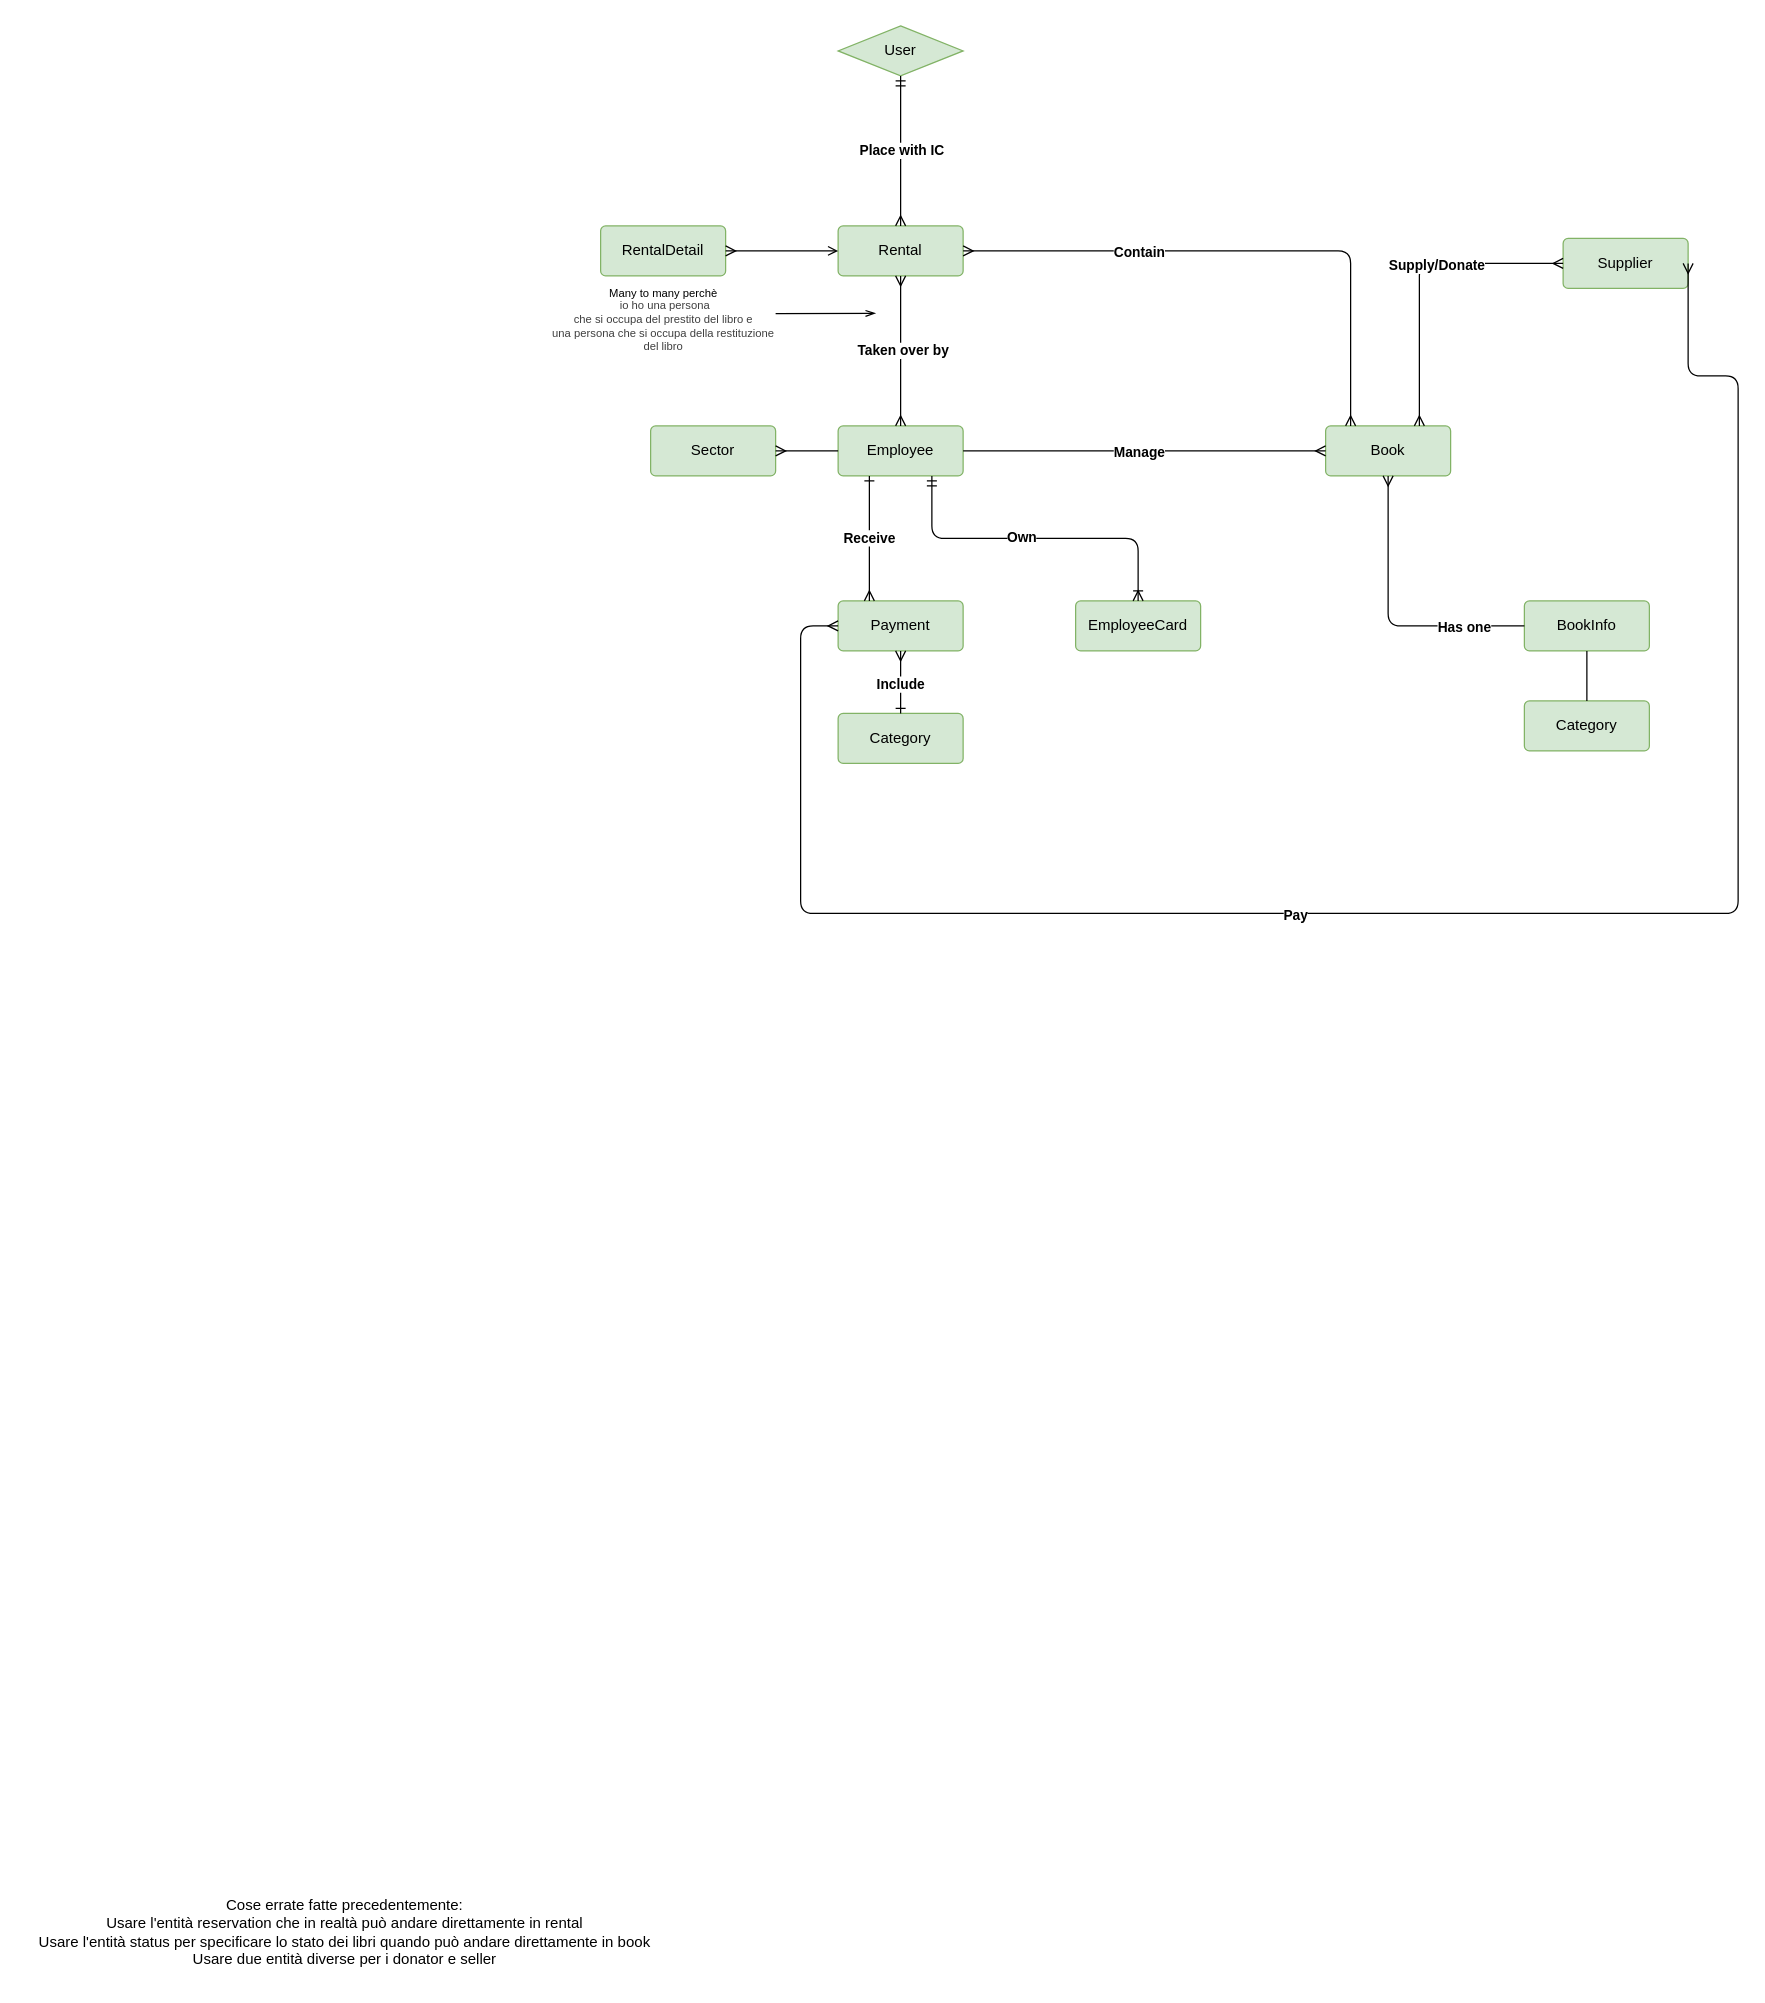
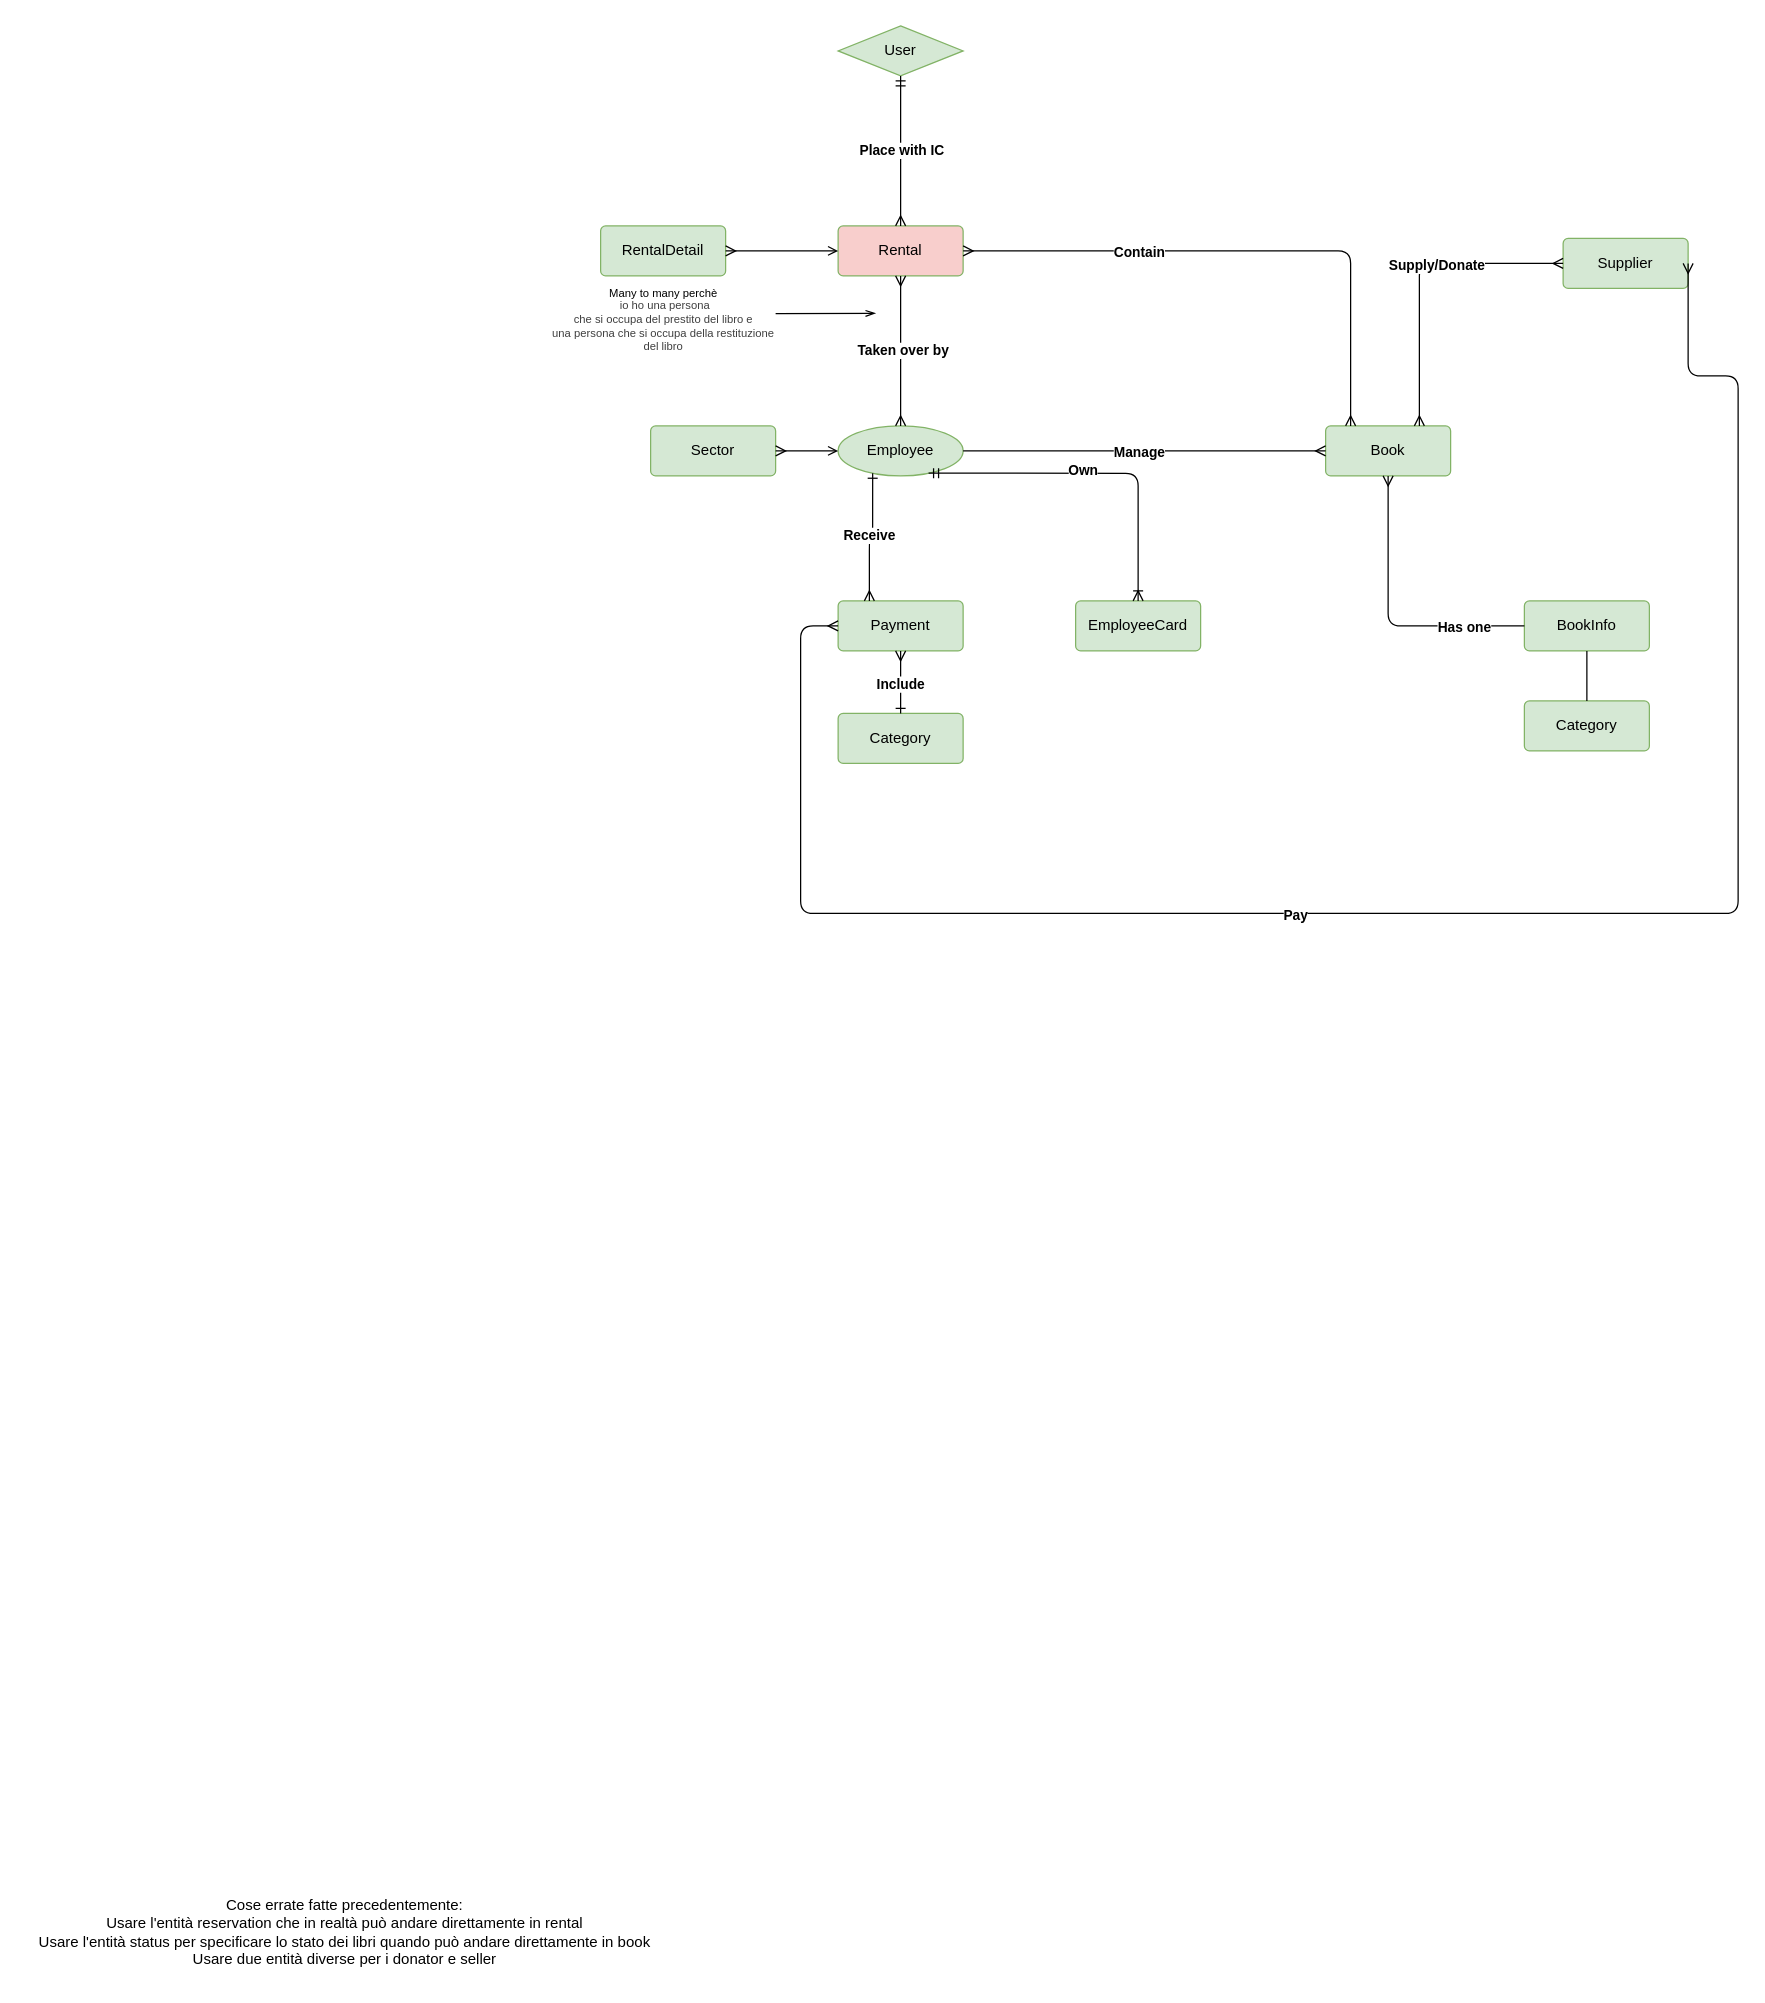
(901, 251) -> (901, 251)
(832, 451) -> (831, 451)
(901, 451) -> (901, 451)
